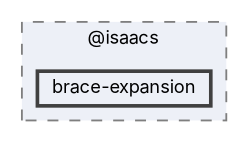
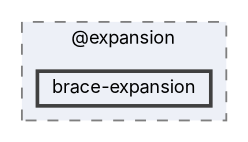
(124, 39) -> (124, 39)
